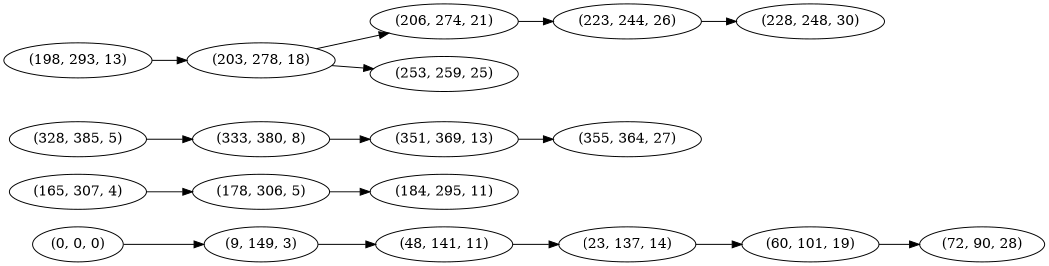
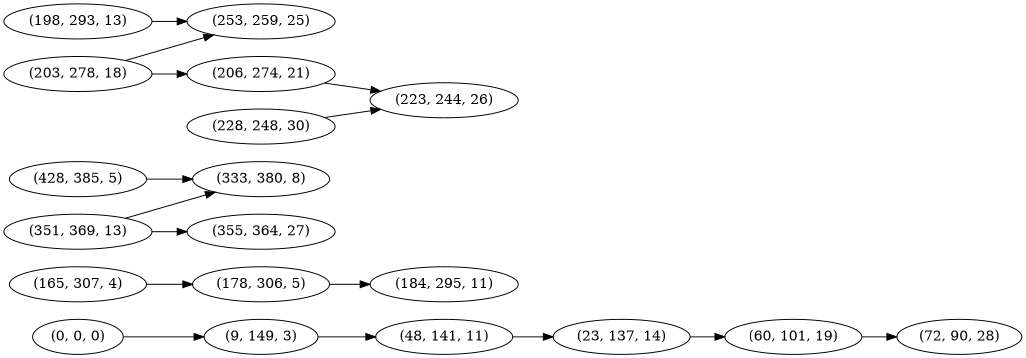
(714, 21) -> (348, 114)
(165, 60) -> (165, 21)
(78, 139) -> (78, 179)
(345, 139) -> (166, 207)
